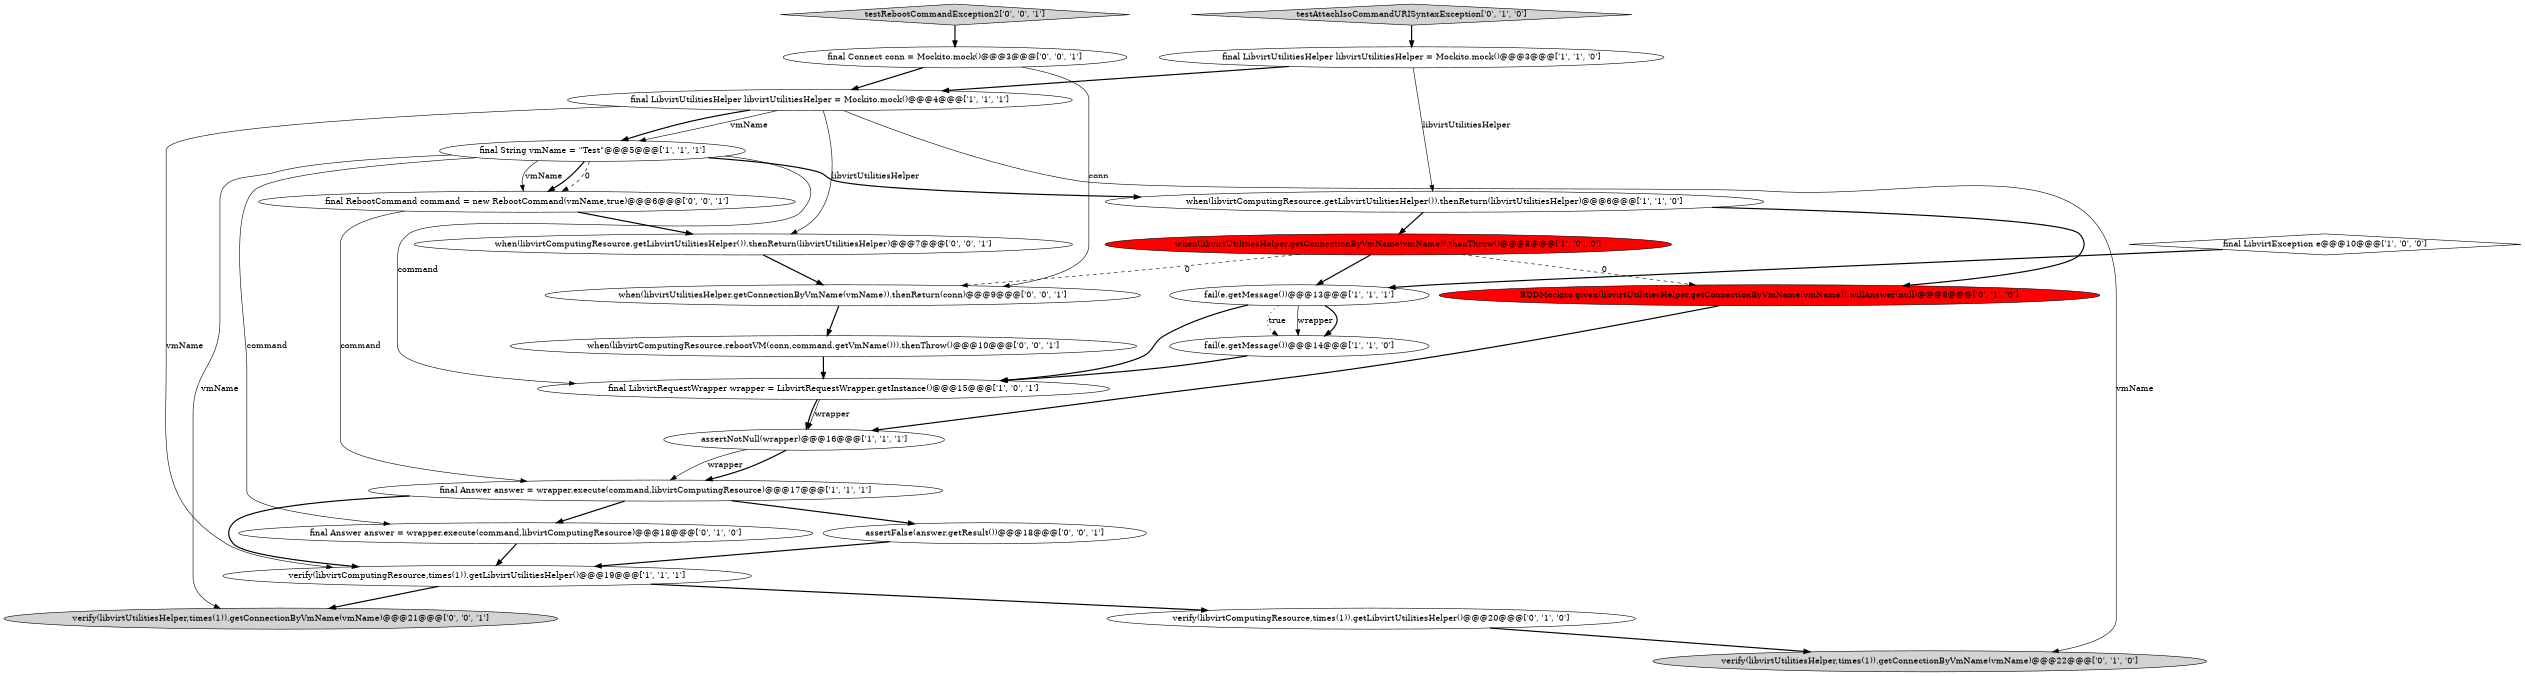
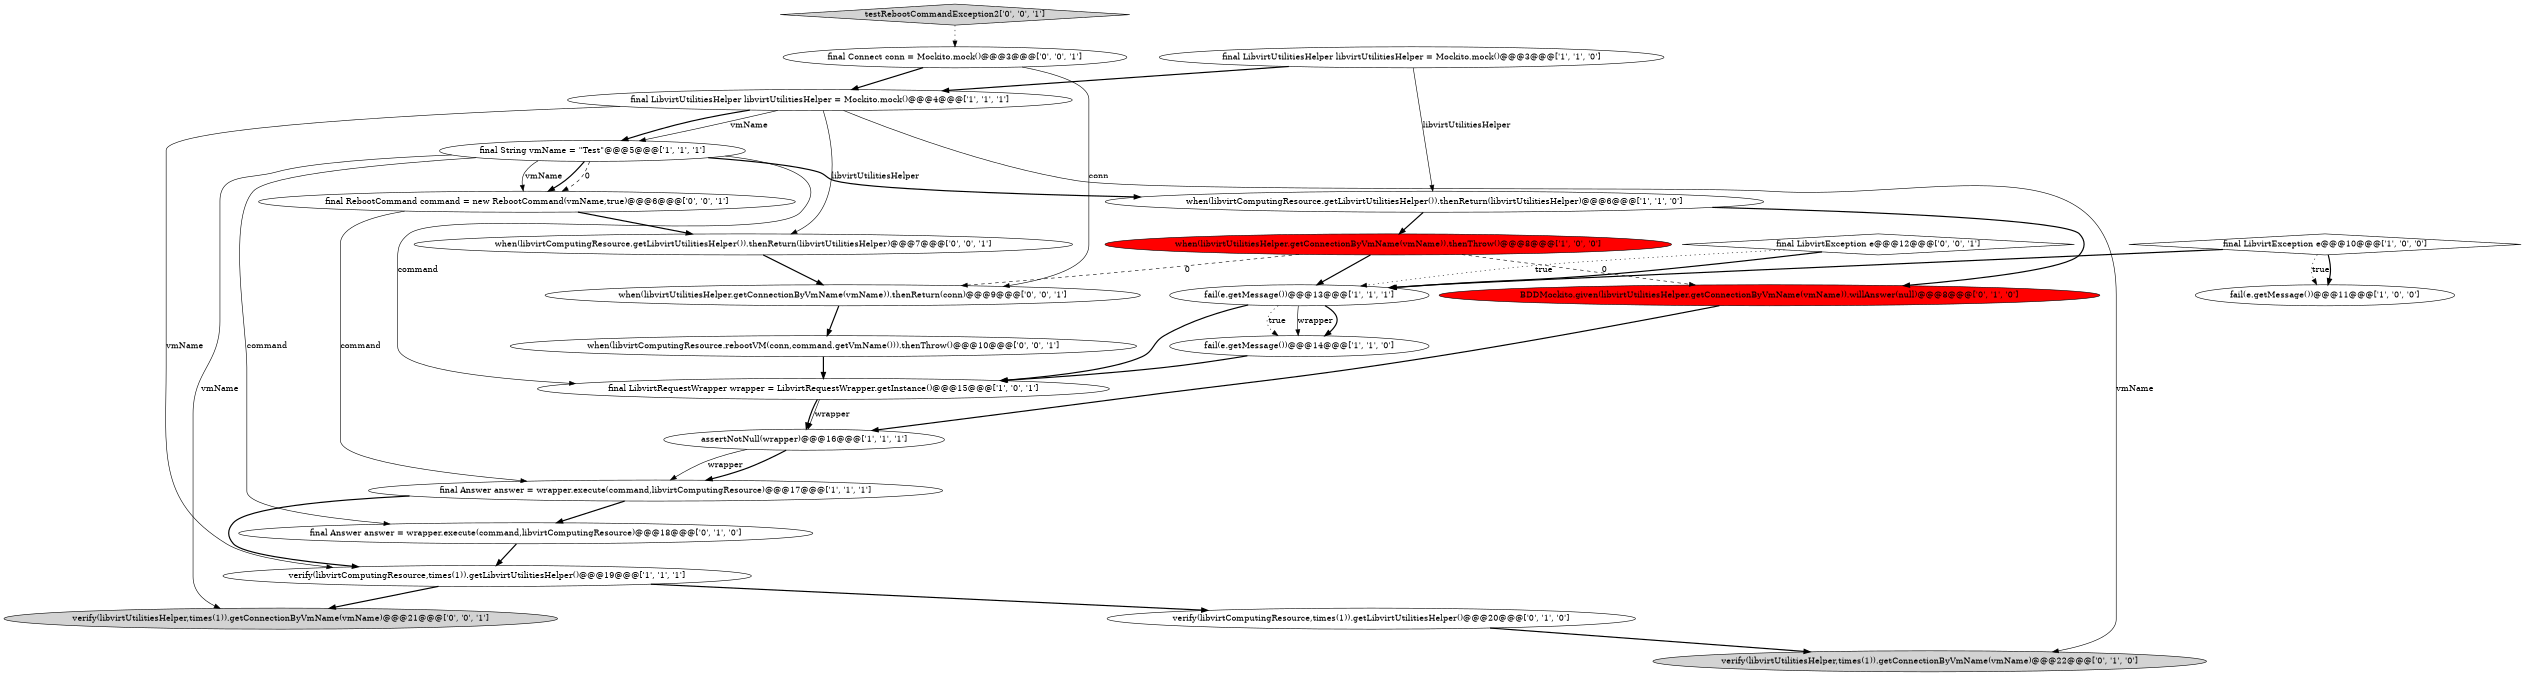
(1412, 15) -> none
(955, 33) -> (955, 33)
none -> (1878, 244)
none -> (2325, 295)
(985, 533) -> none
